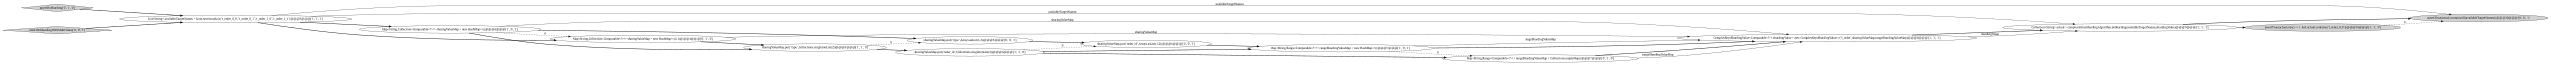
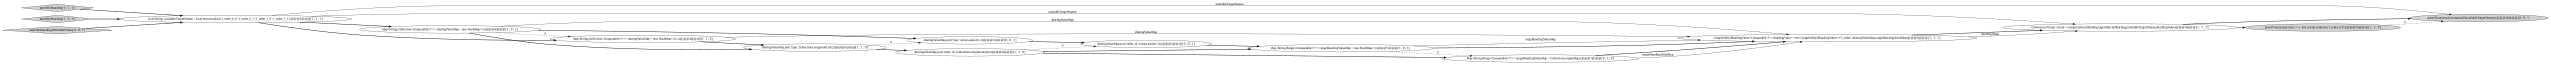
none -> (57, 19)
